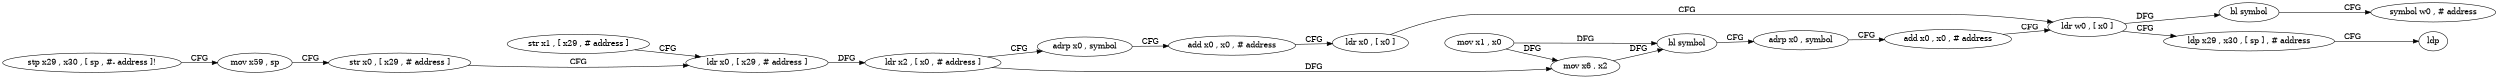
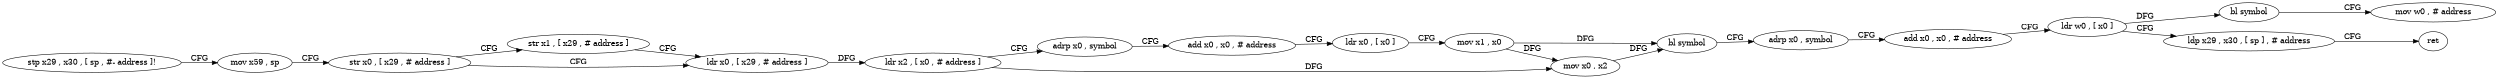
(2433, 12) -> (2433, 12)
(1718, 14) -> (1424, 43)
(2433, 41) -> (2433, 41)
none -> (486, 54)
(1585, 66) -> (1585, 66)
